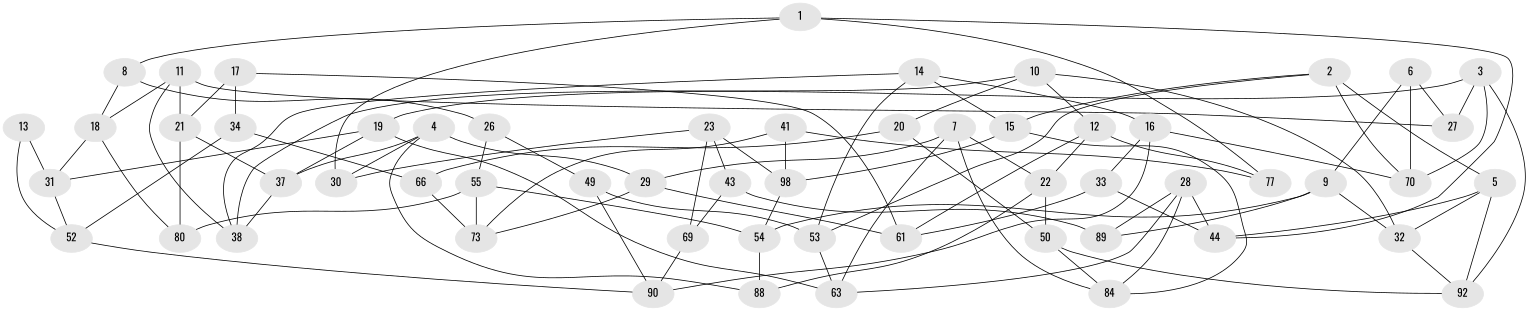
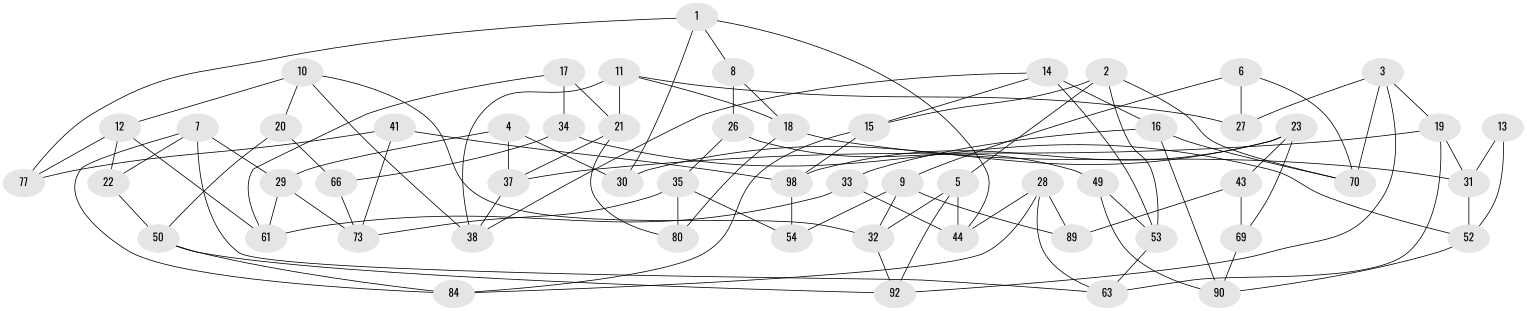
(476, 183) -> (678, 183)
(759, 294) -> none
